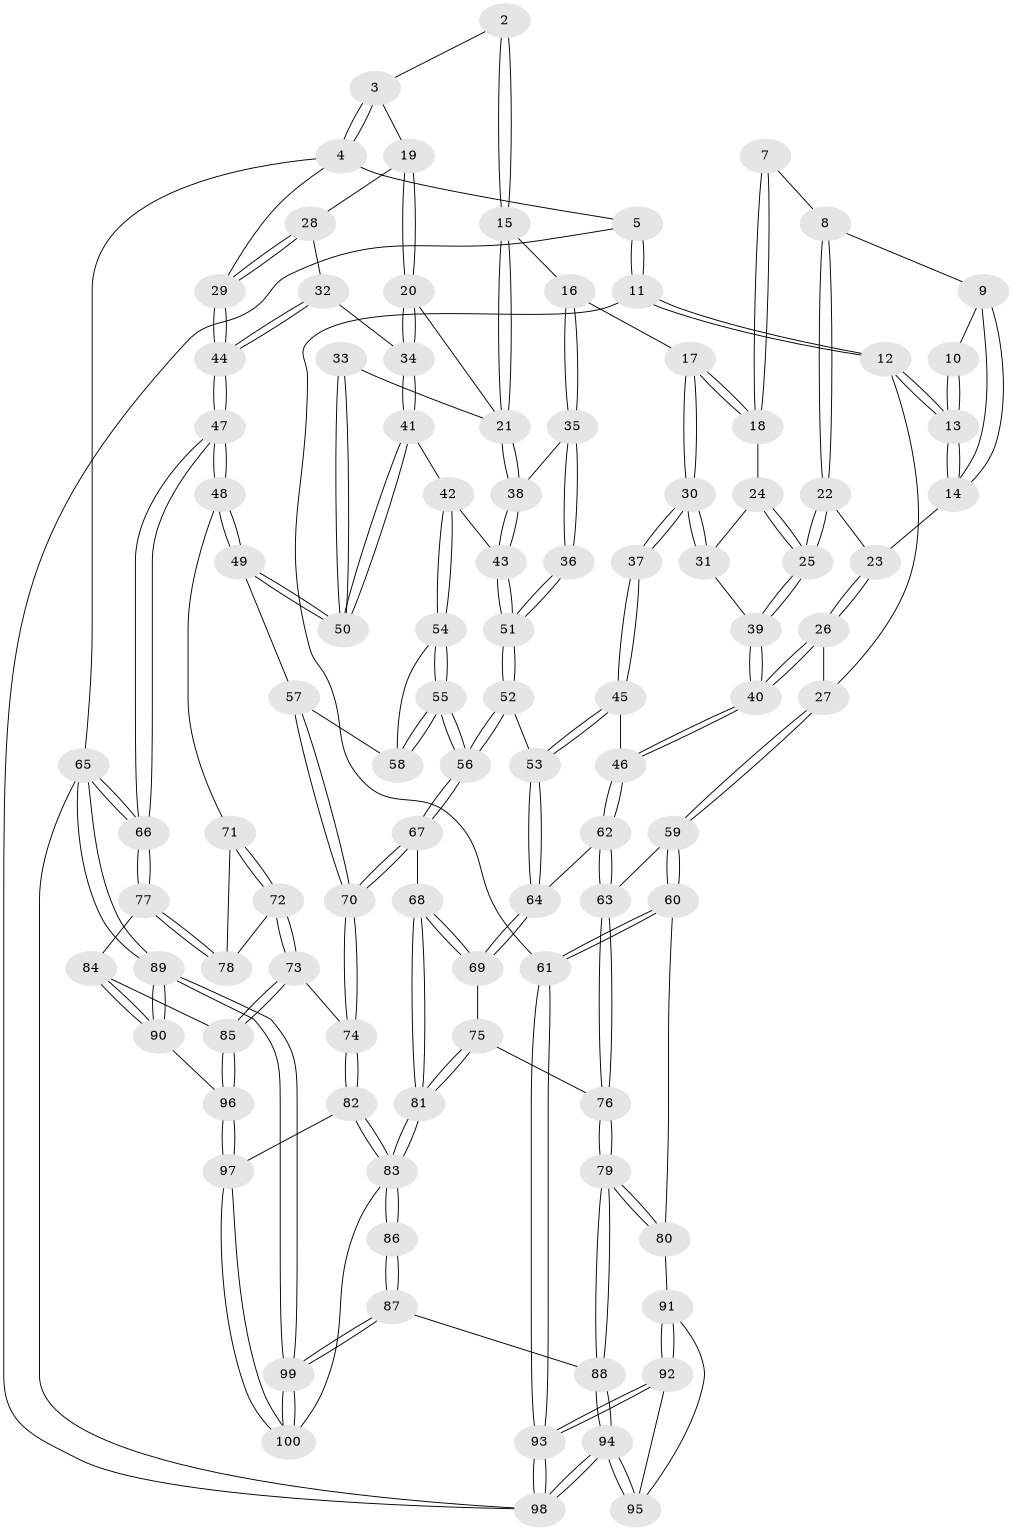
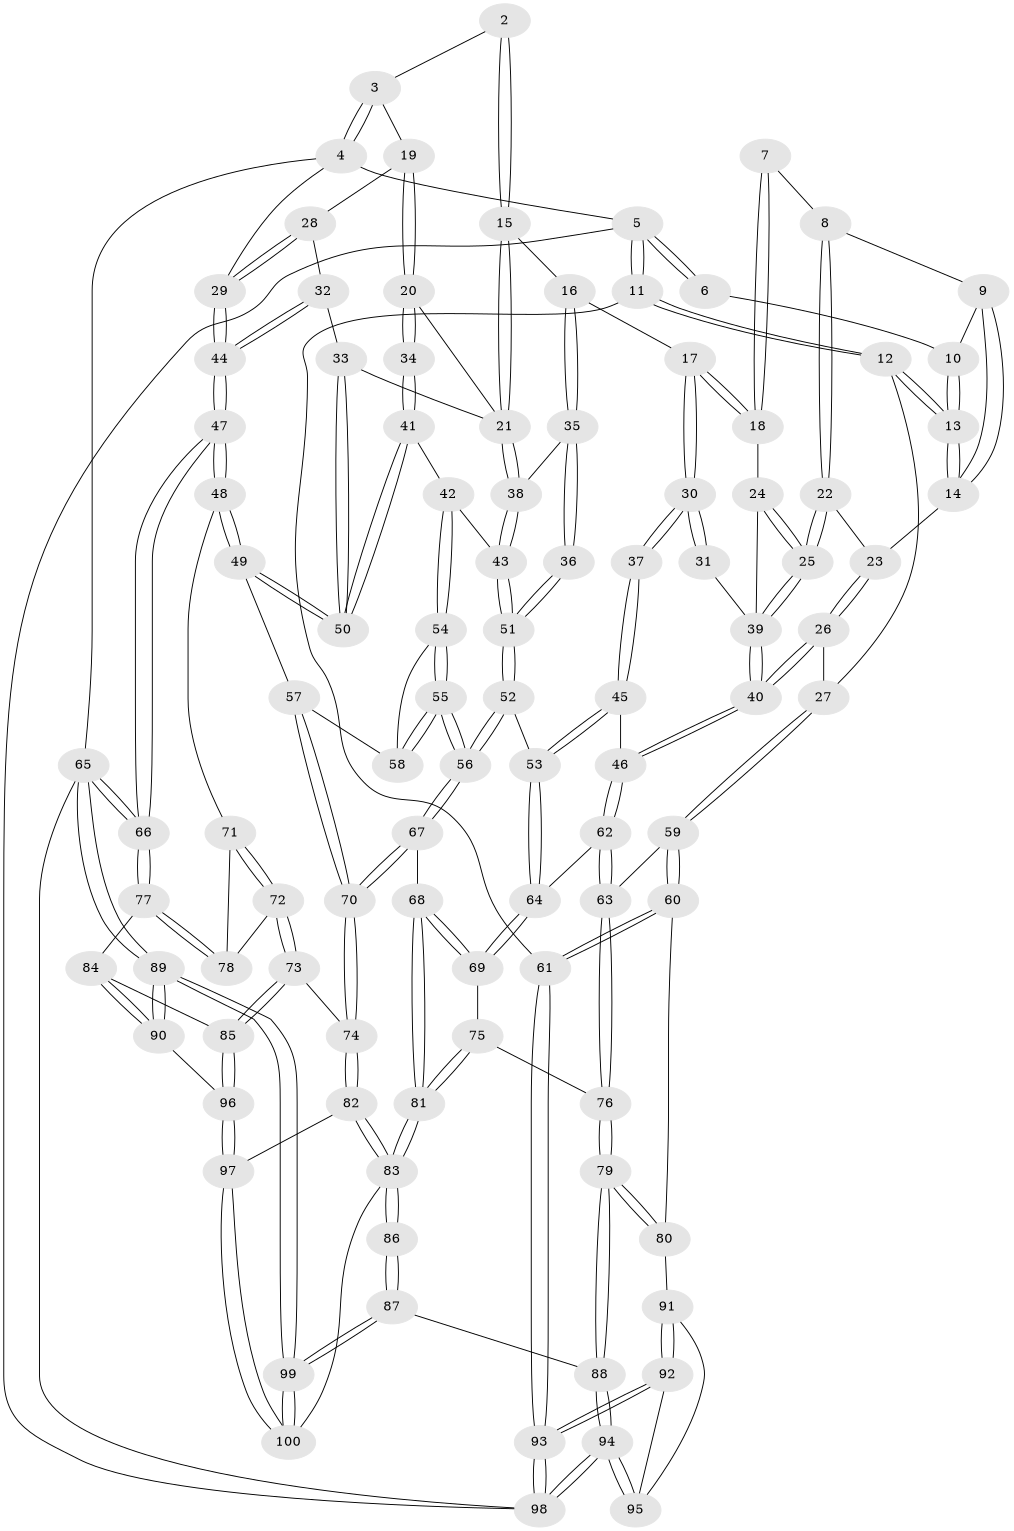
none -> (705, 291)
(366, 325) -> (331, 321)
(731, 528) -> (757, 562)
